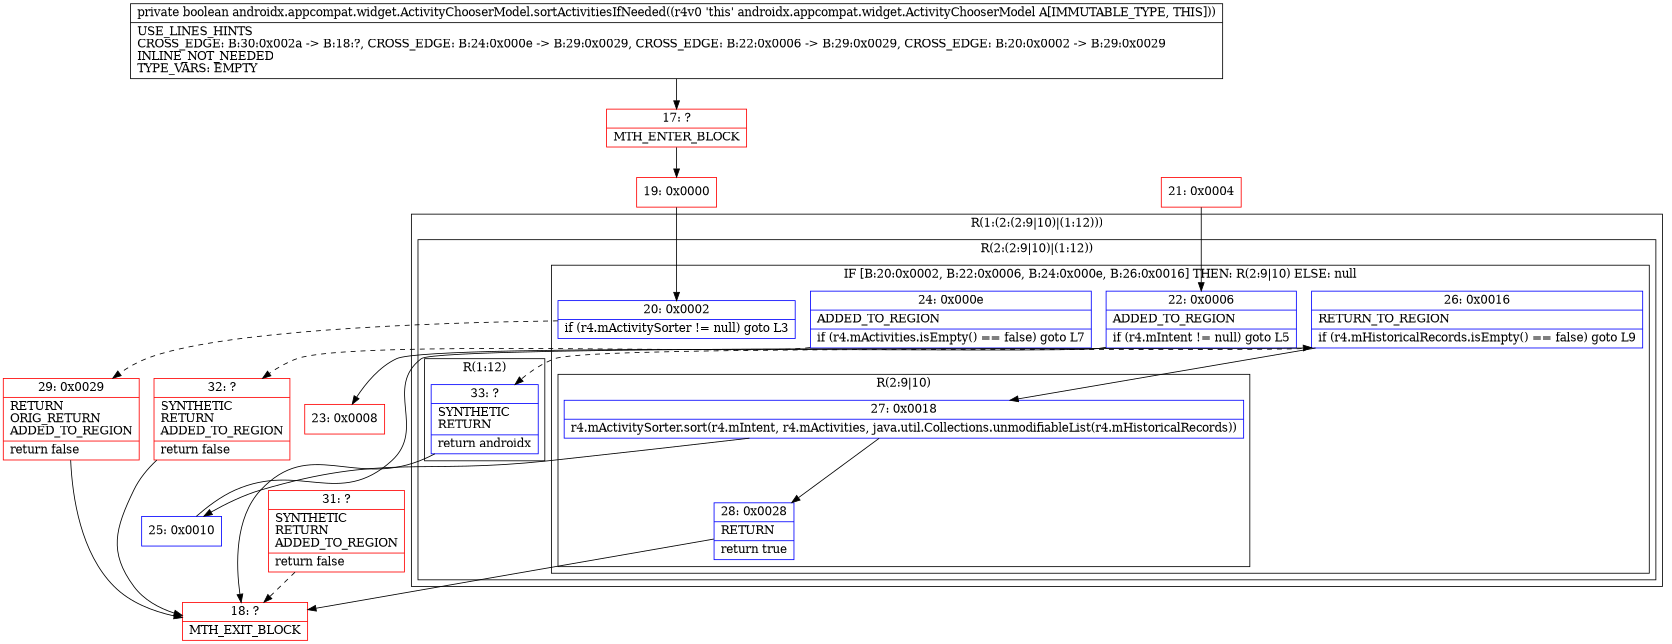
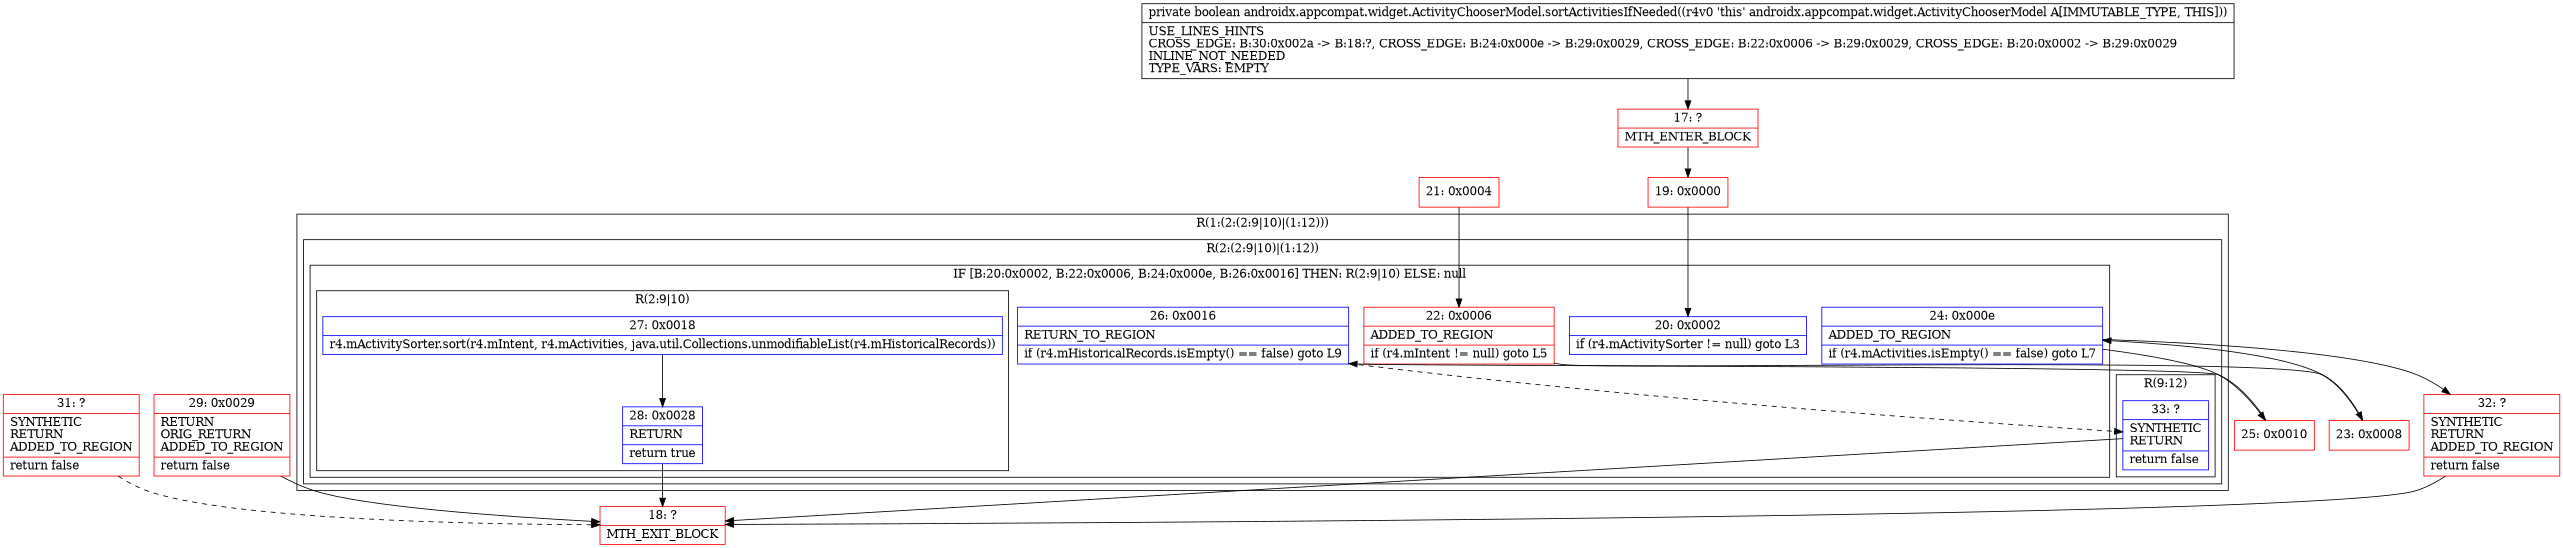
(1201, 320) -> (1459, 336)
(336, 329) -> none
(429, 349) -> (2276, 350)
none -> (2249, 354)
(485, 368) -> (2166, 384)
(1197, 368) -> none
(485, 444) -> (2164, 460)
(464, 466) -> (2172, 361)
(182, 531) -> (2274, 435)
